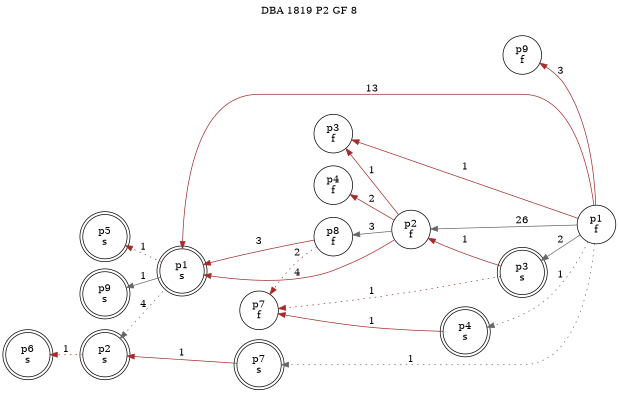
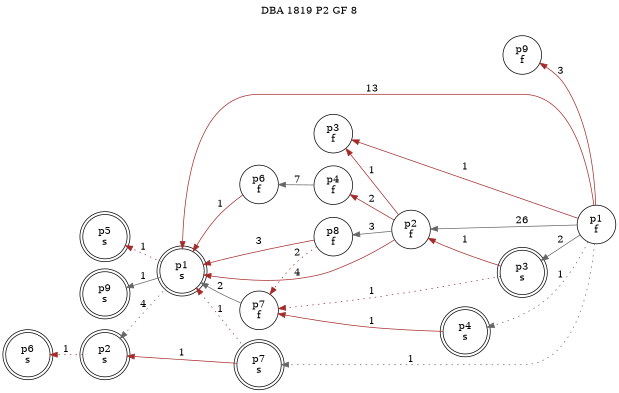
none -> (259, 184)
none -> (224, 295)
none -> (223, 321)
